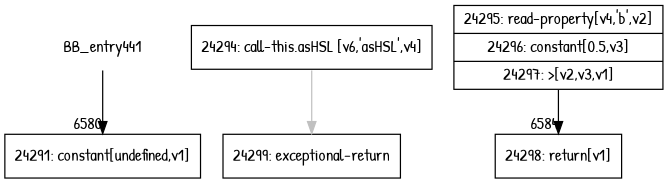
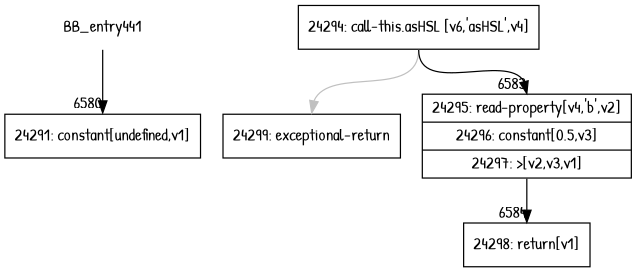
none -> (467, 72)
